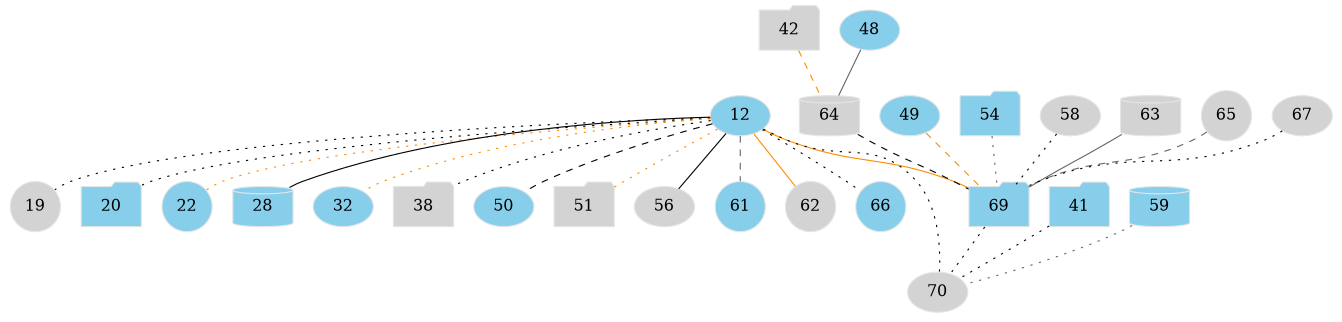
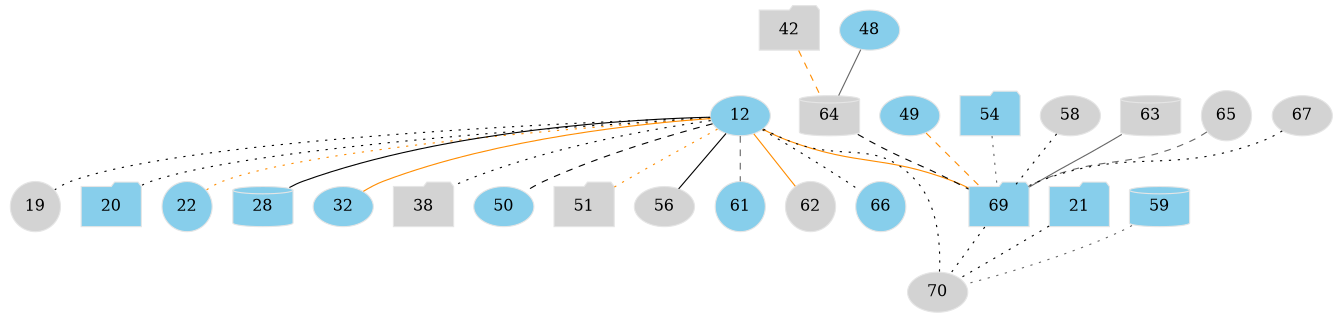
(534, 141) -> (534, 141)
(1079, 207) -> (1079, 207)
